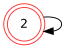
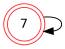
(24, 24) -> (24, 24)
